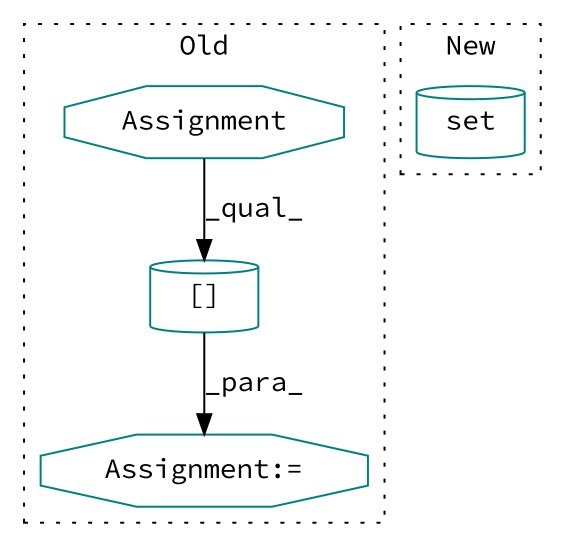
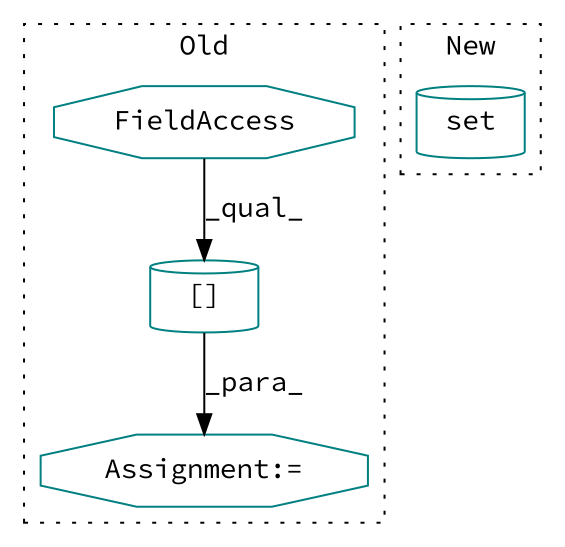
(204, 122) -> (204, 122)
